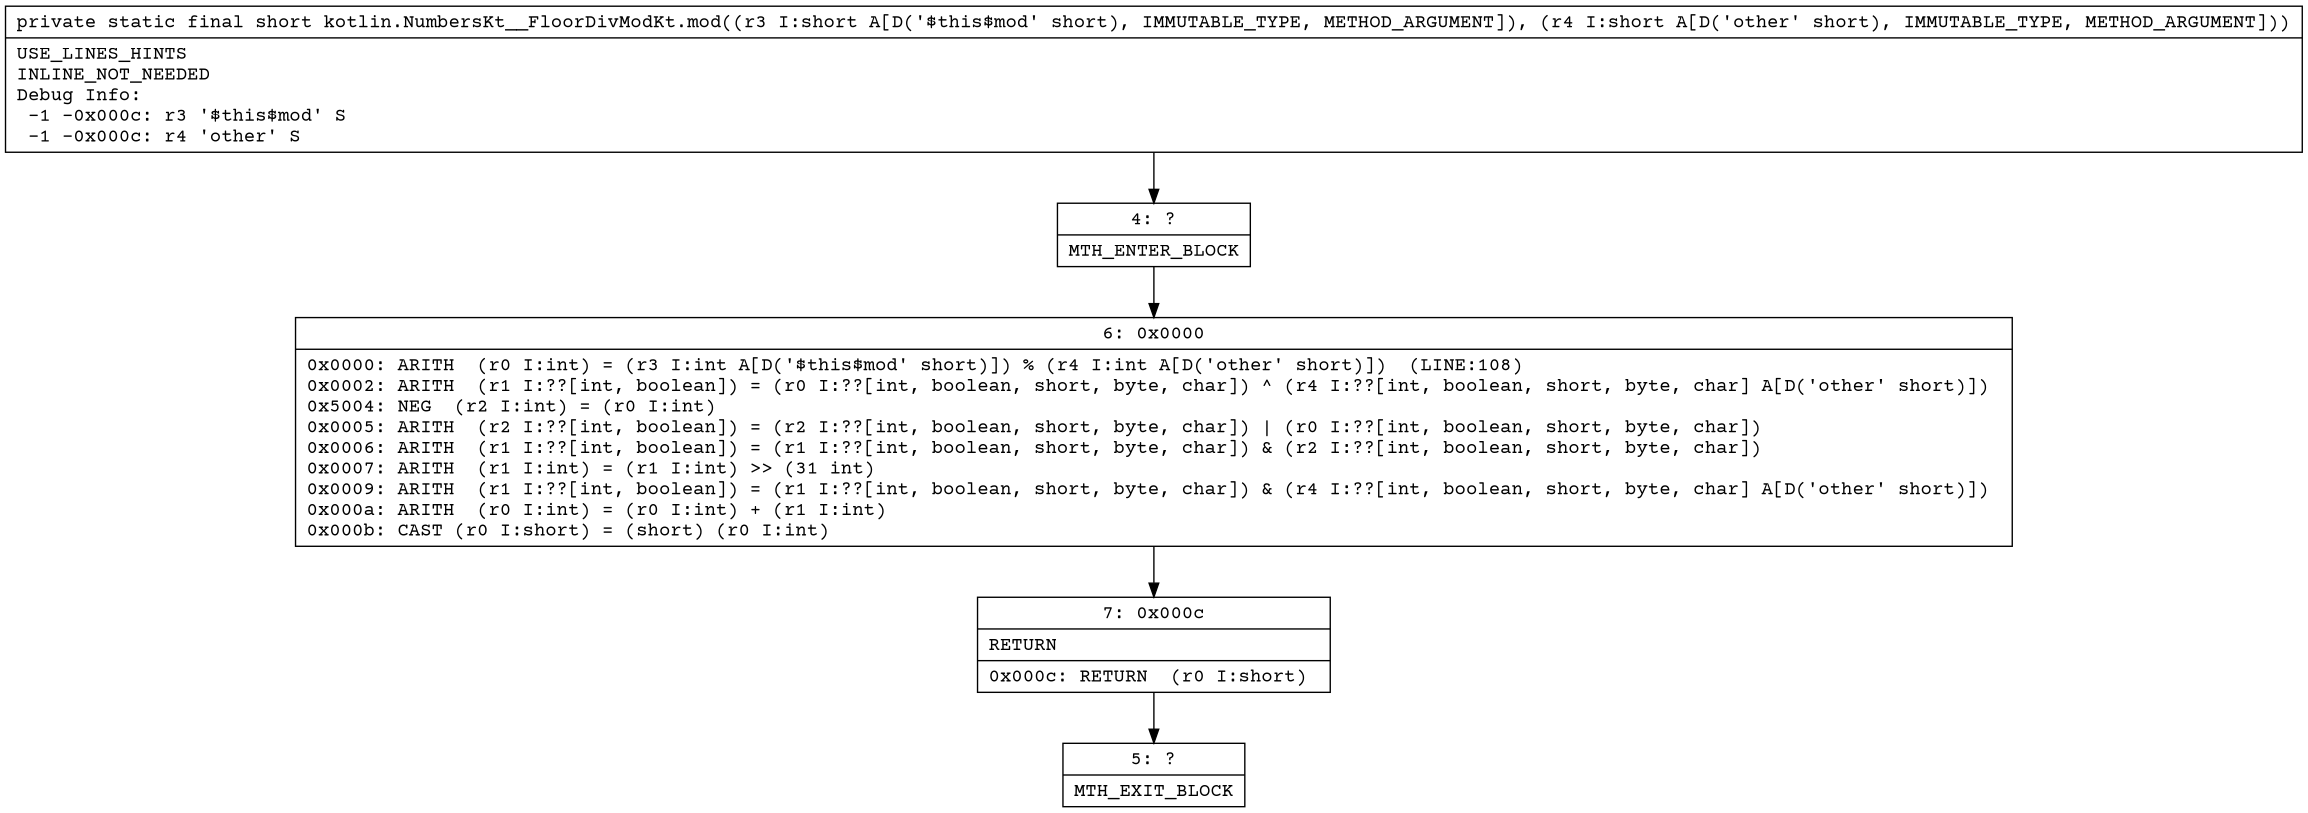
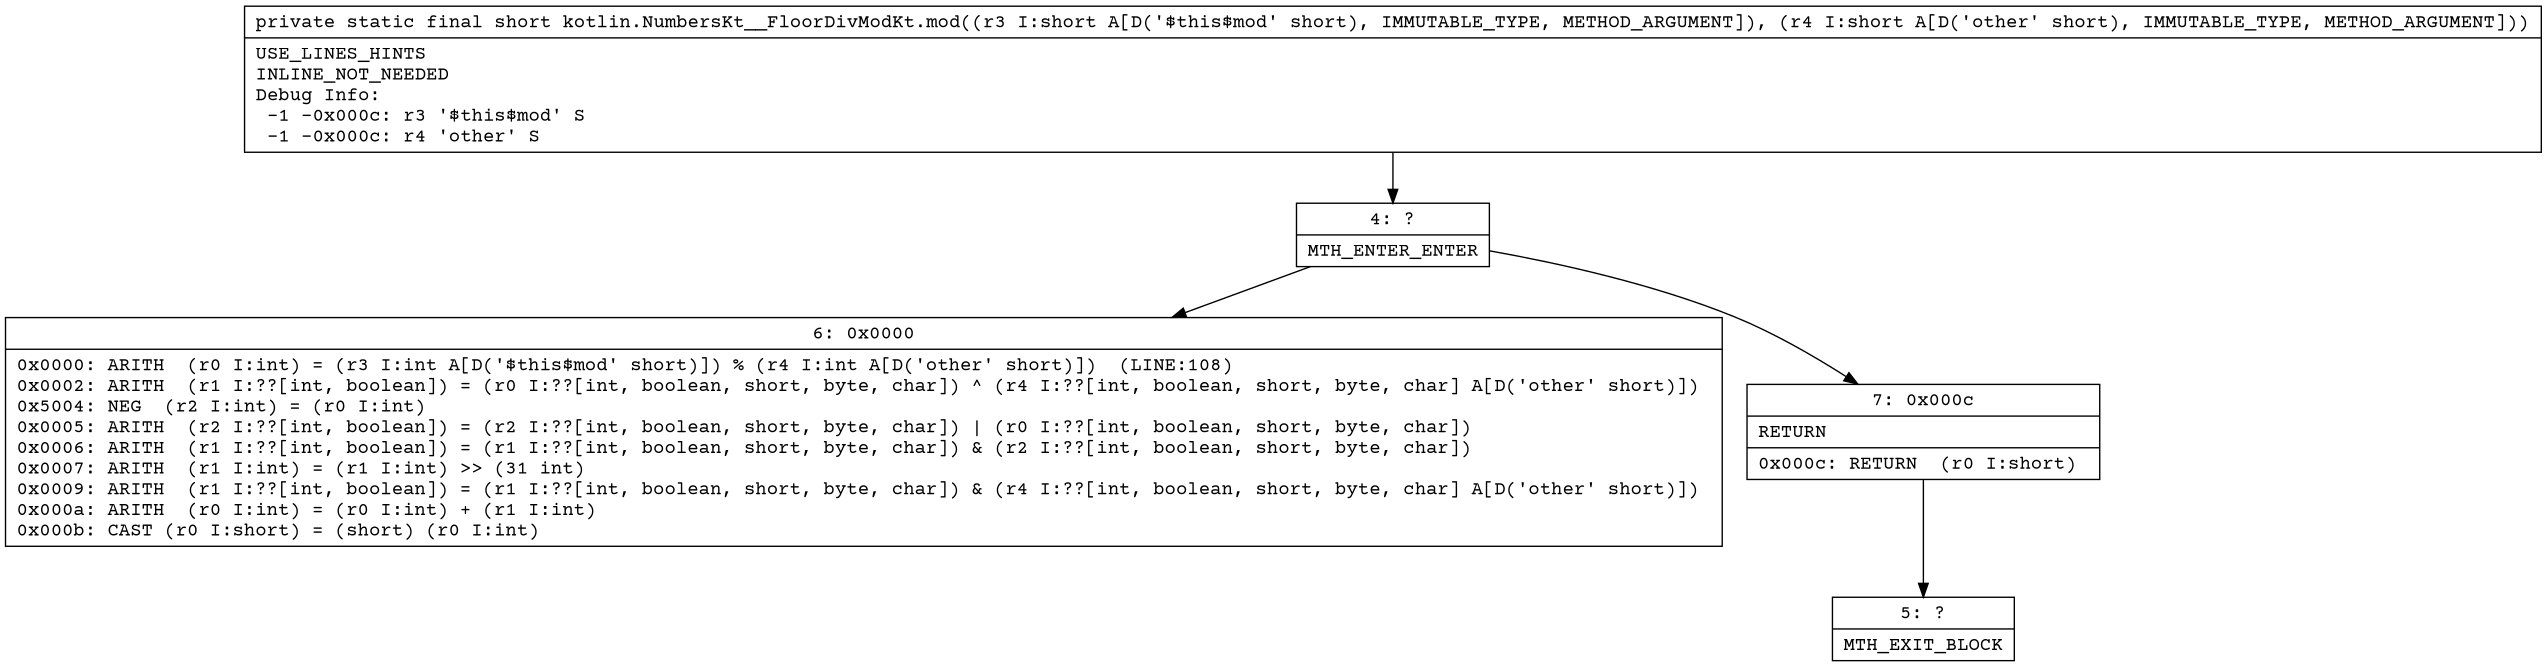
(1154, 250) -> (1393, 250)
(1154, 565) -> (1675, 295)
